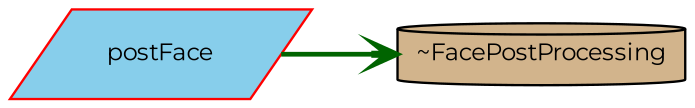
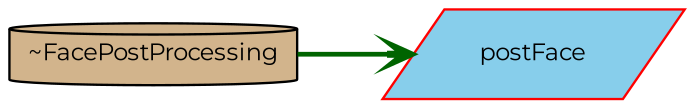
(327, 54) -> (343, 54)
